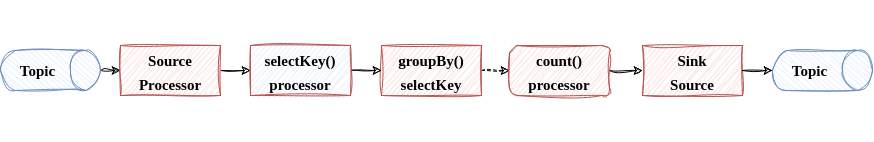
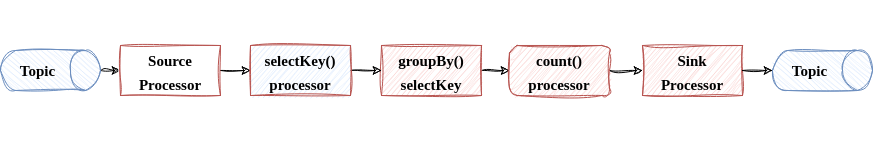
(171, 71) -> (171, 71)
(491, 71) -> (491, 71)
(693, 71) -> (693, 71)
